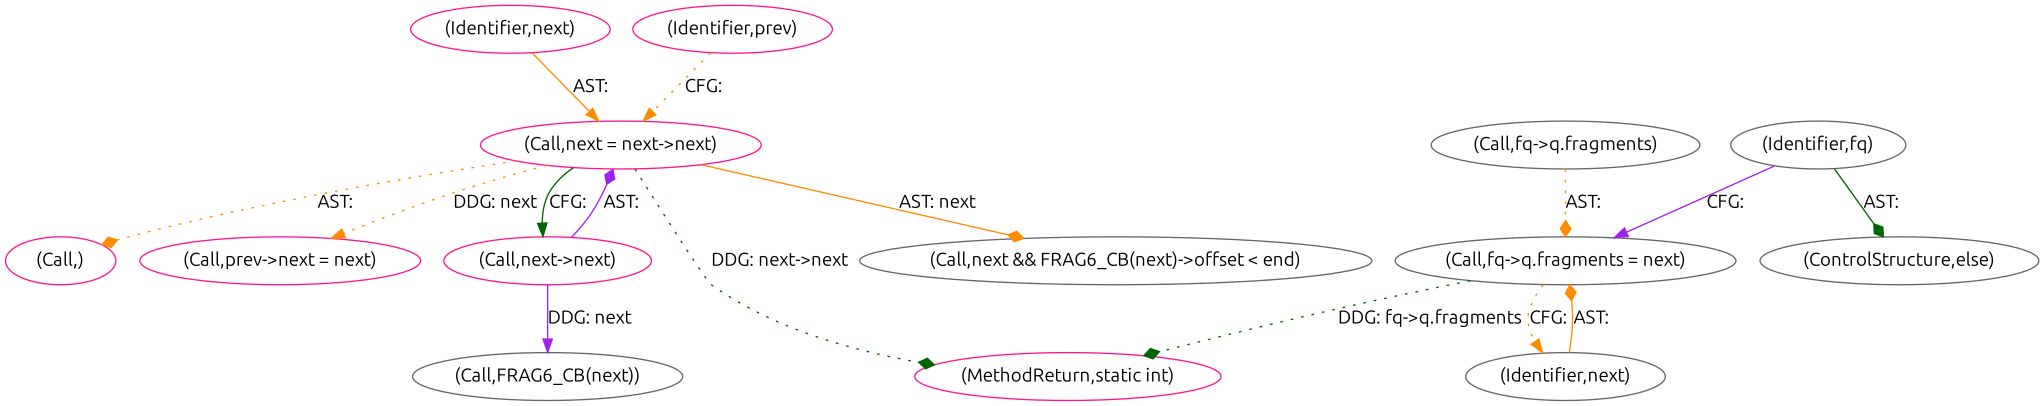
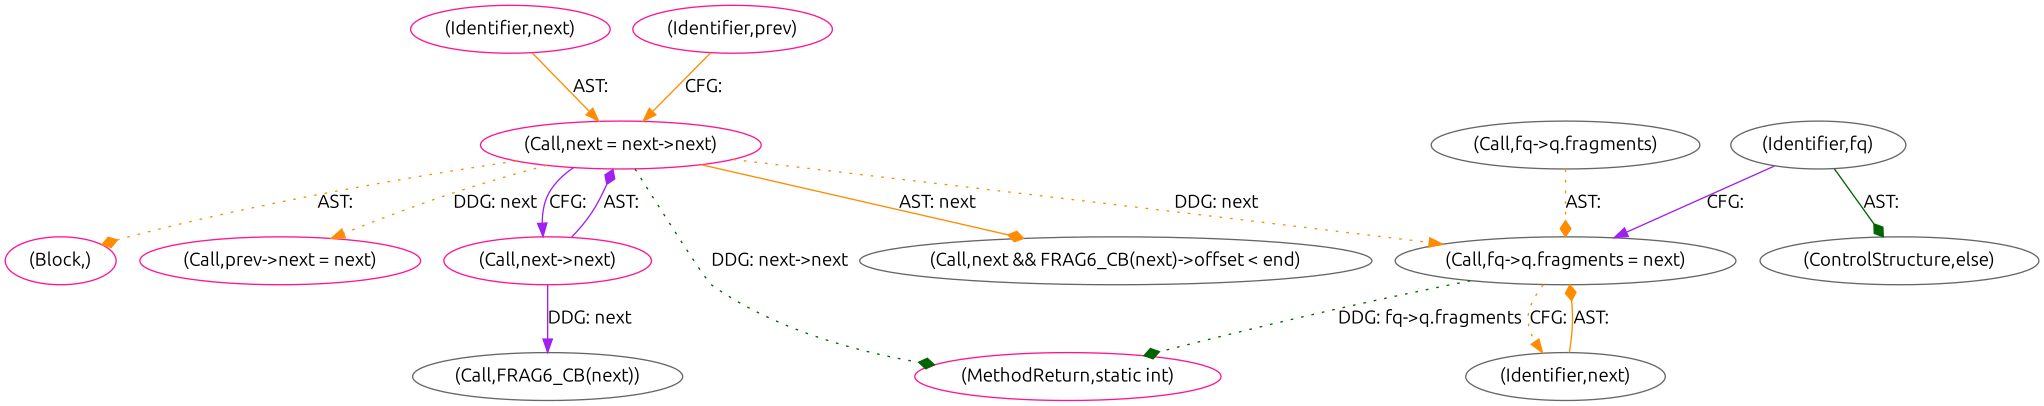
(682, 82) -> (682, 82)
(550, 191) -> (550, 191)
none -> (1081, 201)
(61, 261) -> (61, 261)
